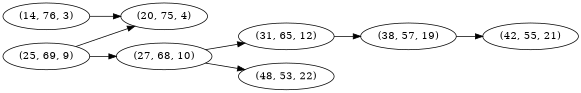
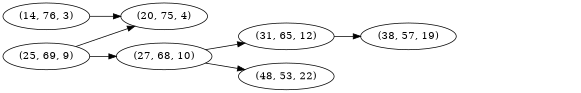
(531, 36) -> none
